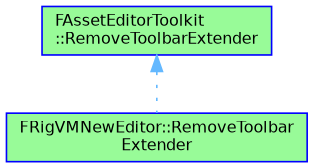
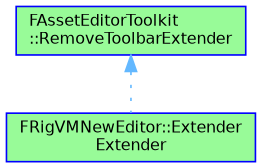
(157, 137) -> (131, 137)
